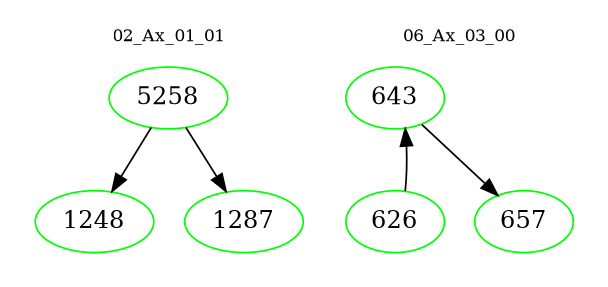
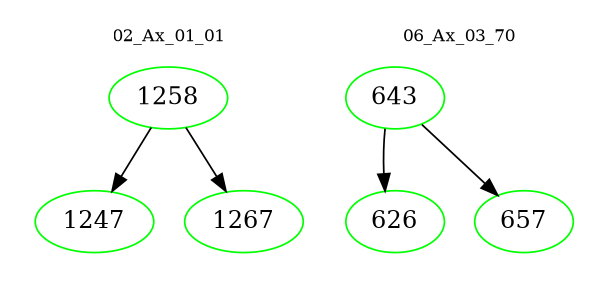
(460, 37) -> (460, 37)
(168, 98) -> (168, 98)
(407, 169) -> (384, 151)
(94, 222) -> (94, 222)
(244, 222) -> (244, 222)
